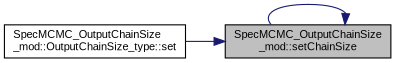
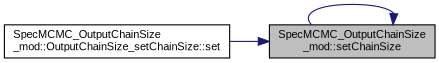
(95, 41) -> (117, 41)
